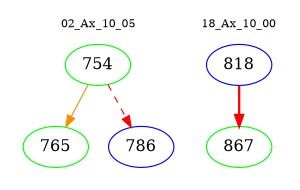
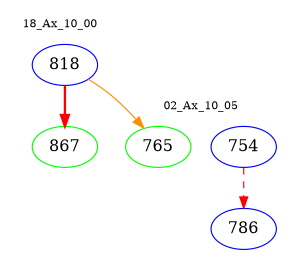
(98, 65) -> (244, 147)
(80, 101) -> (124, 107)
